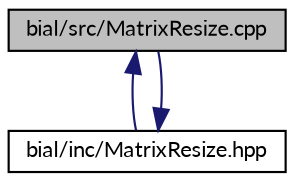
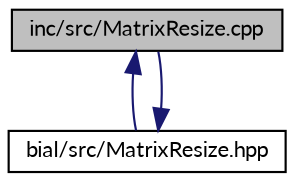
(147, 30) -> (147, 30)
(147, 151) -> (147, 151)
